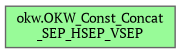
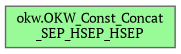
(90, 27) -> (90, 27)
